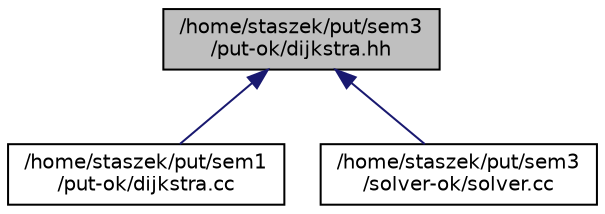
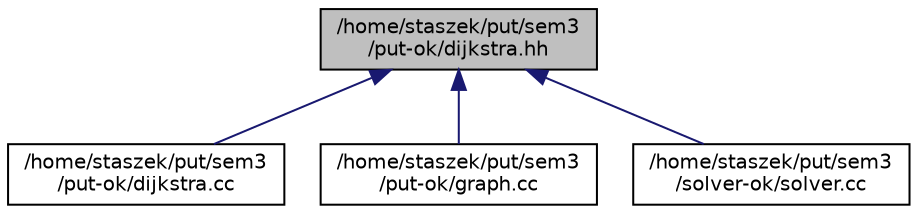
(146, 174) -> (146, 174)
none -> (459, 174)
